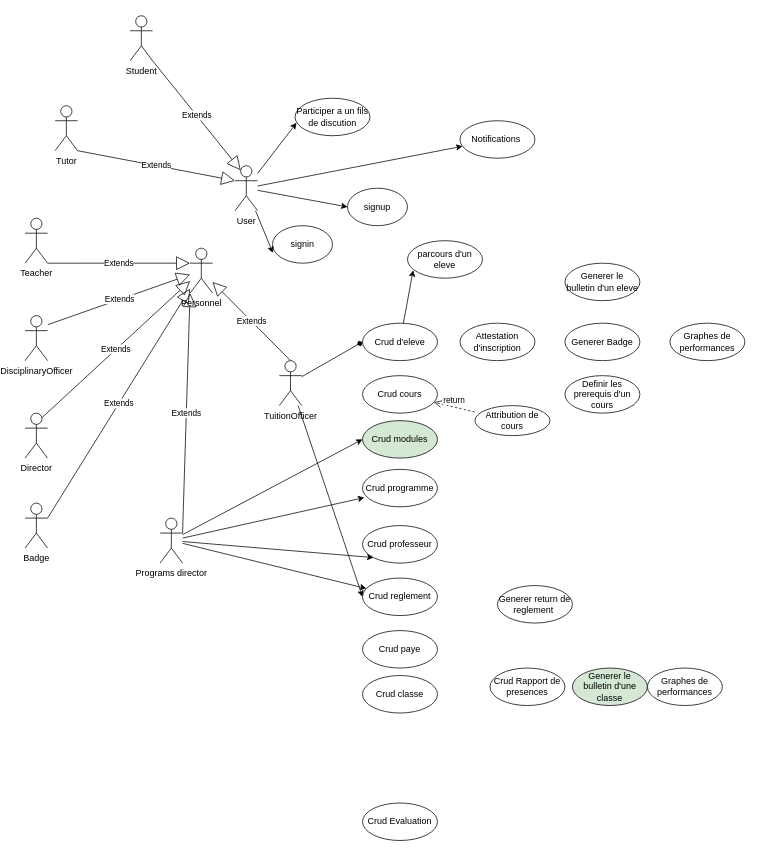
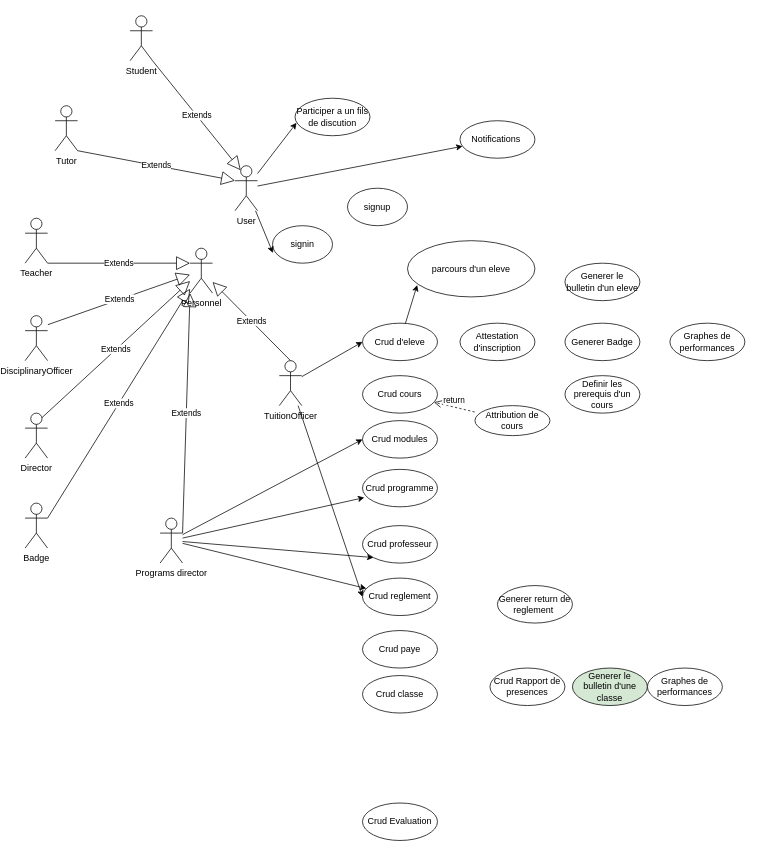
(300, 198) -> none
(445, 259) -> (471, 269)
(357, 345) -> (357, 345)
(400, 439) -> (400, 439)
